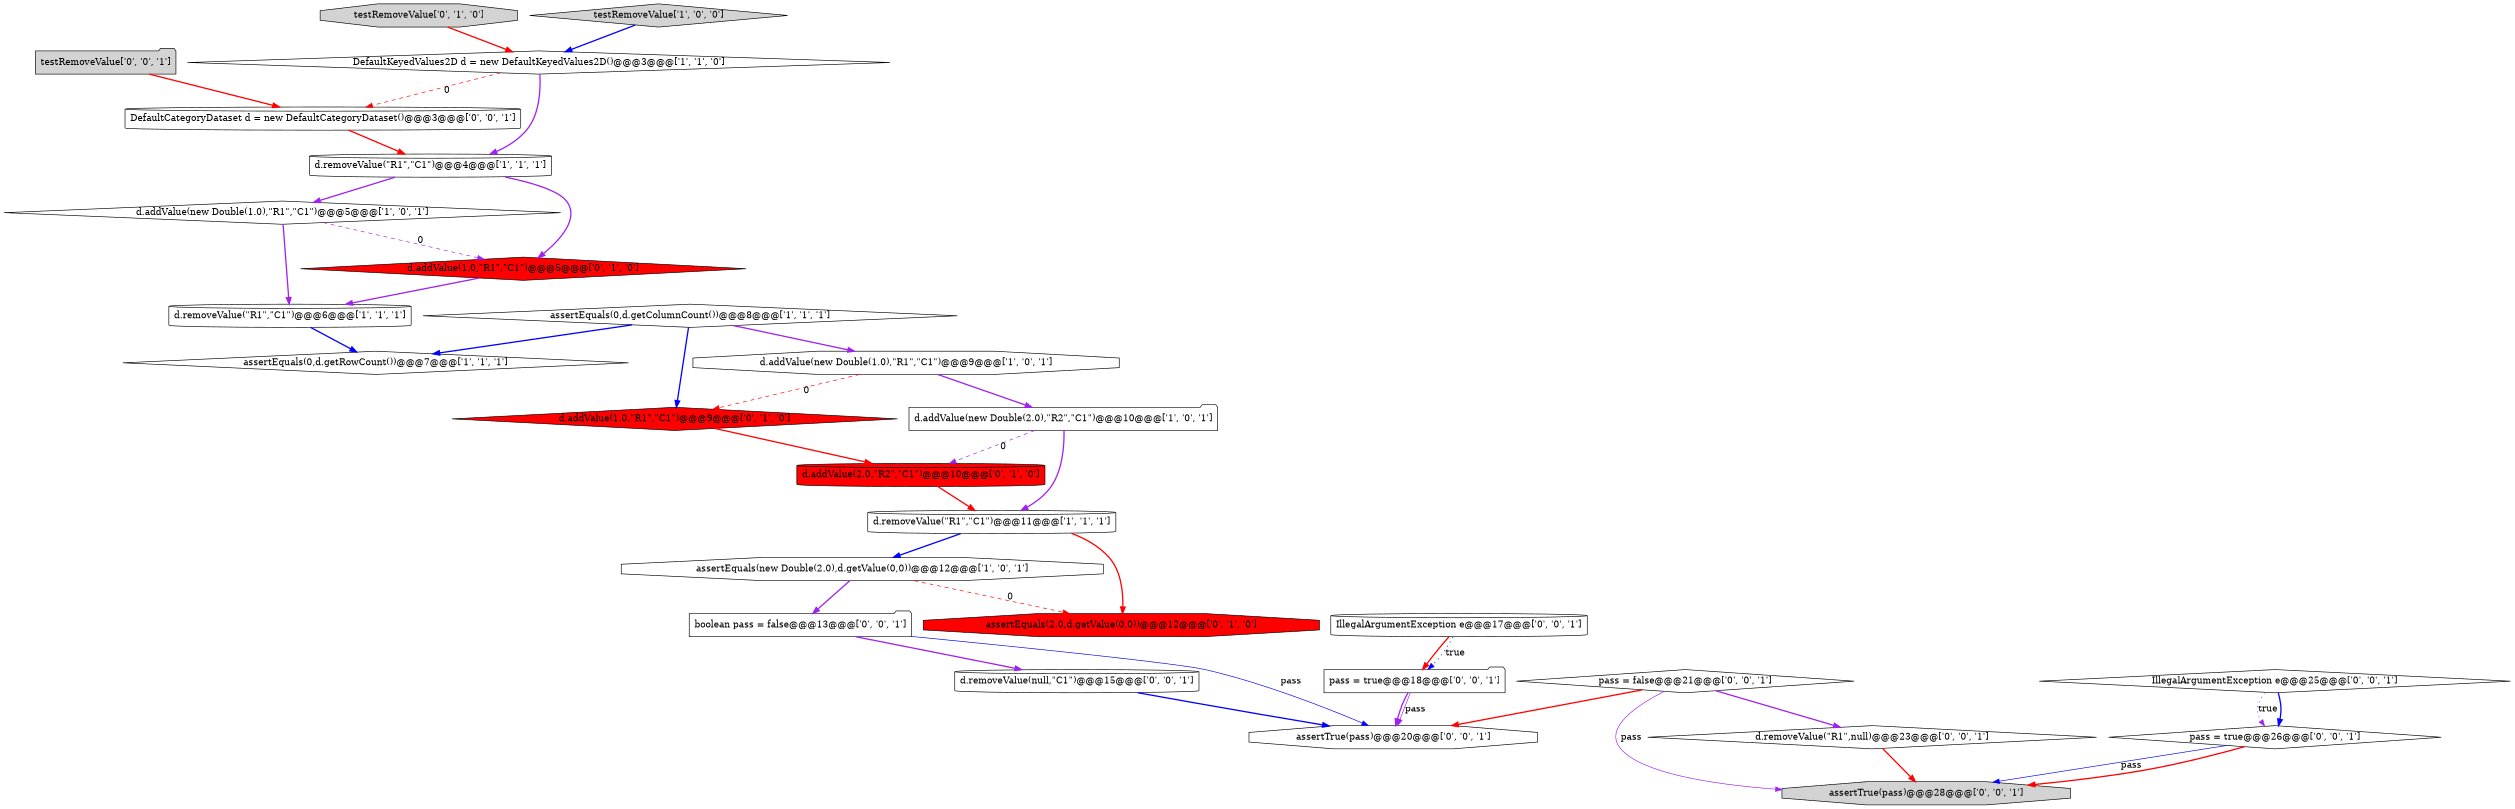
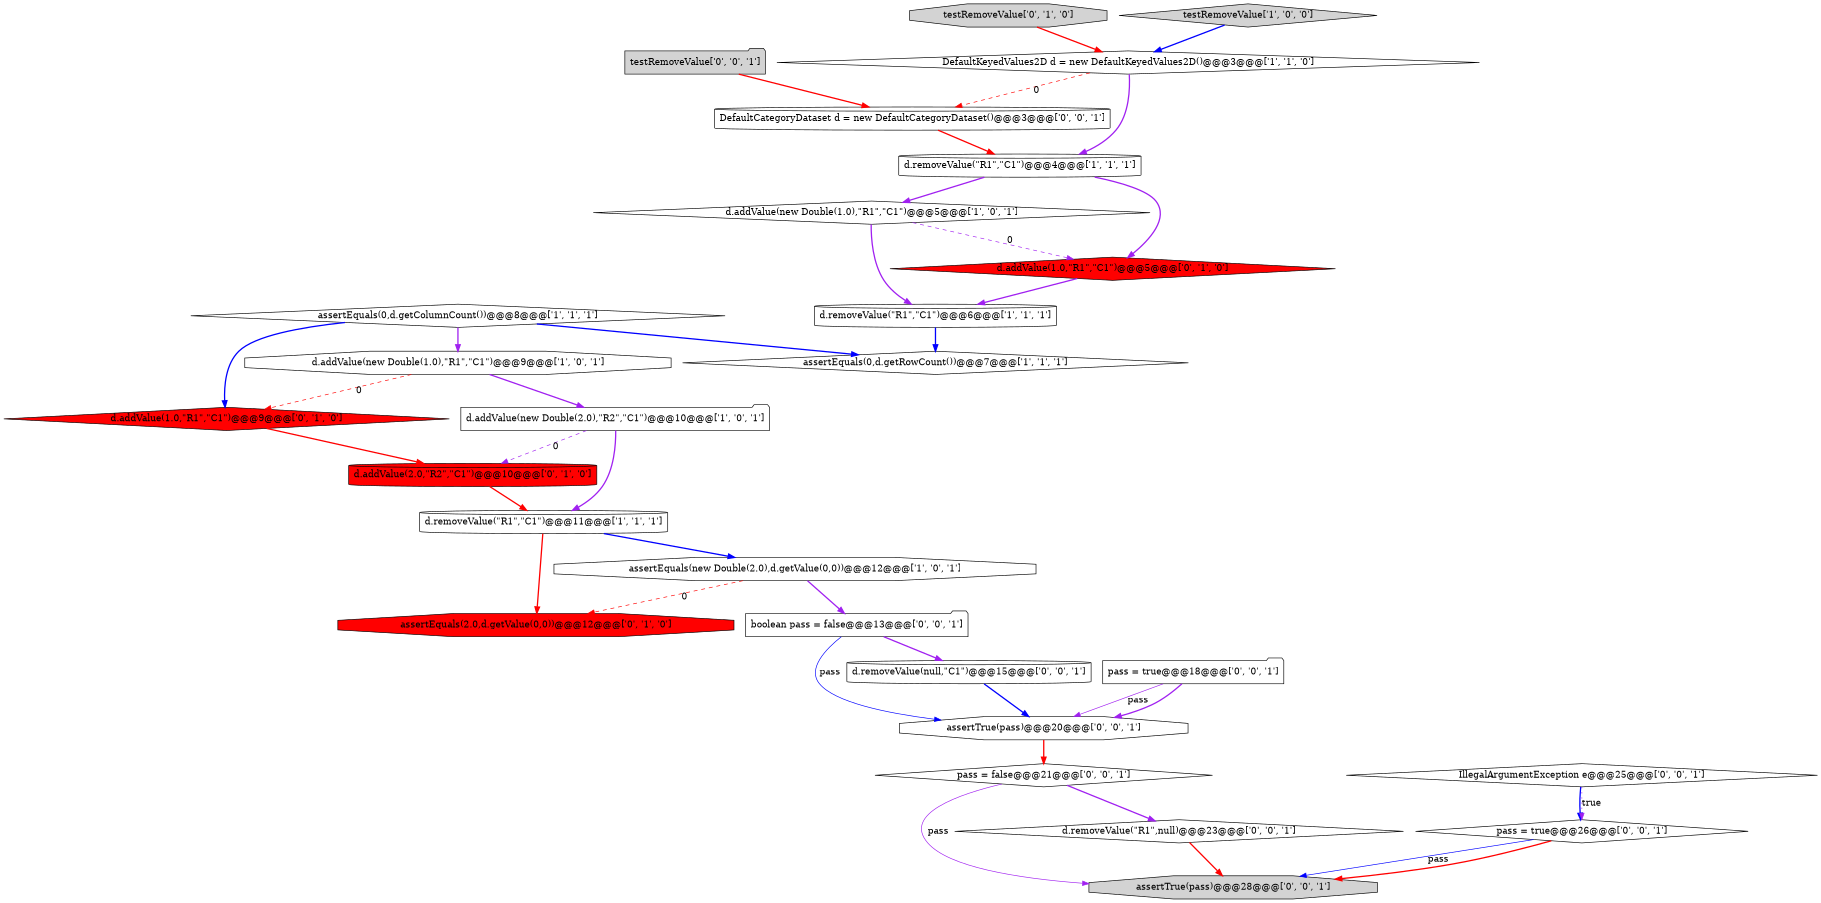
(1459, 625) -> none
(1550, 707) -> (1044, 749)
